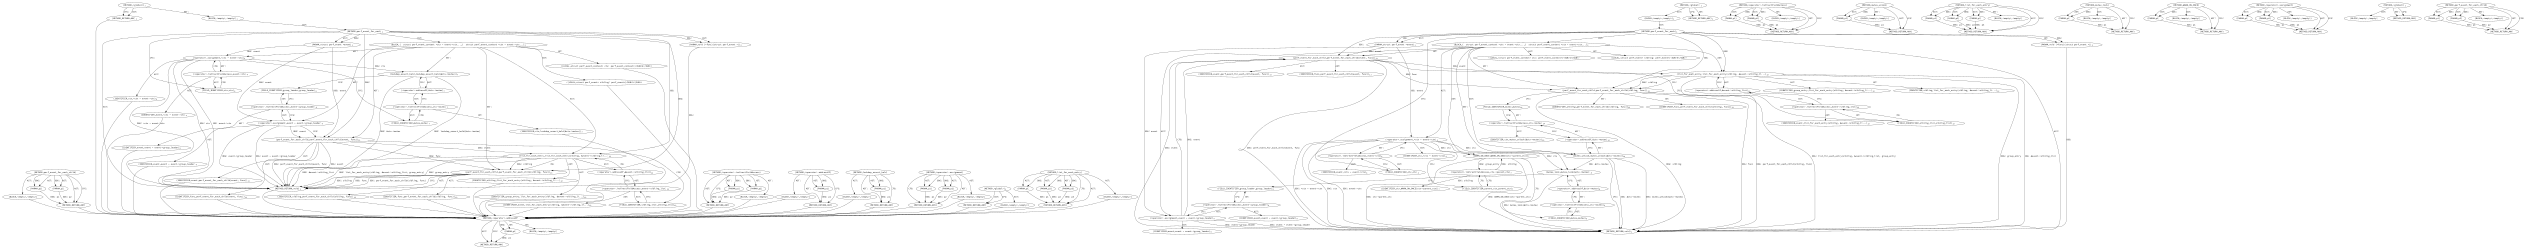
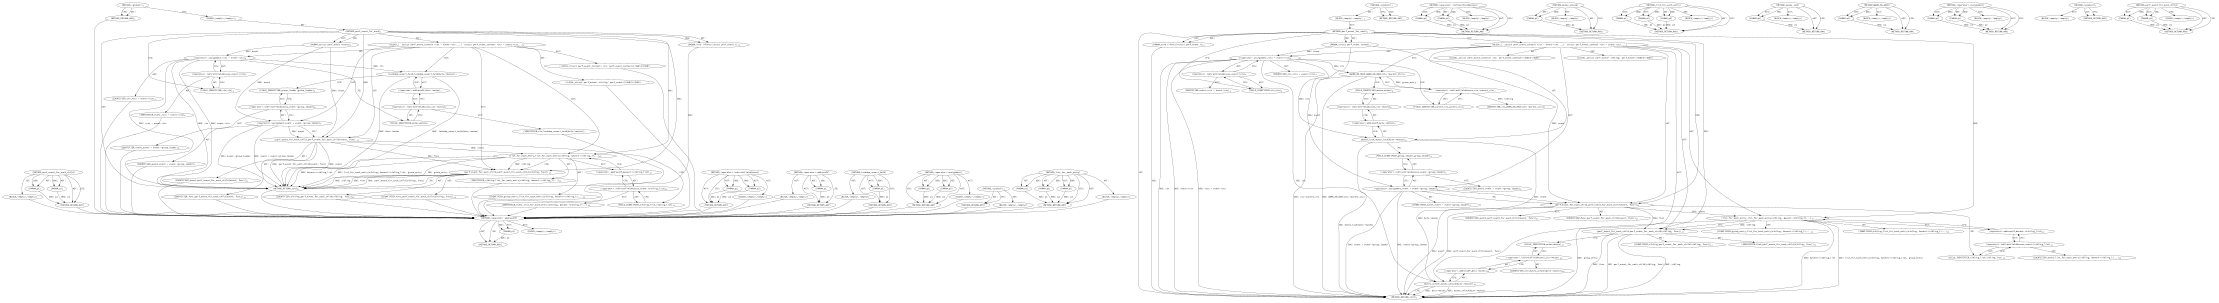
(1509, 164) -> (1388, 83)
(1585, 164) -> (1522, 204)
